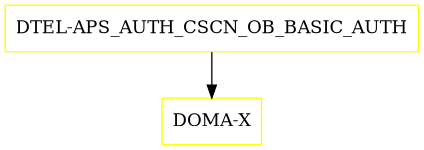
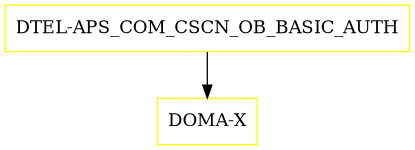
(212, 28) -> (207, 28)
